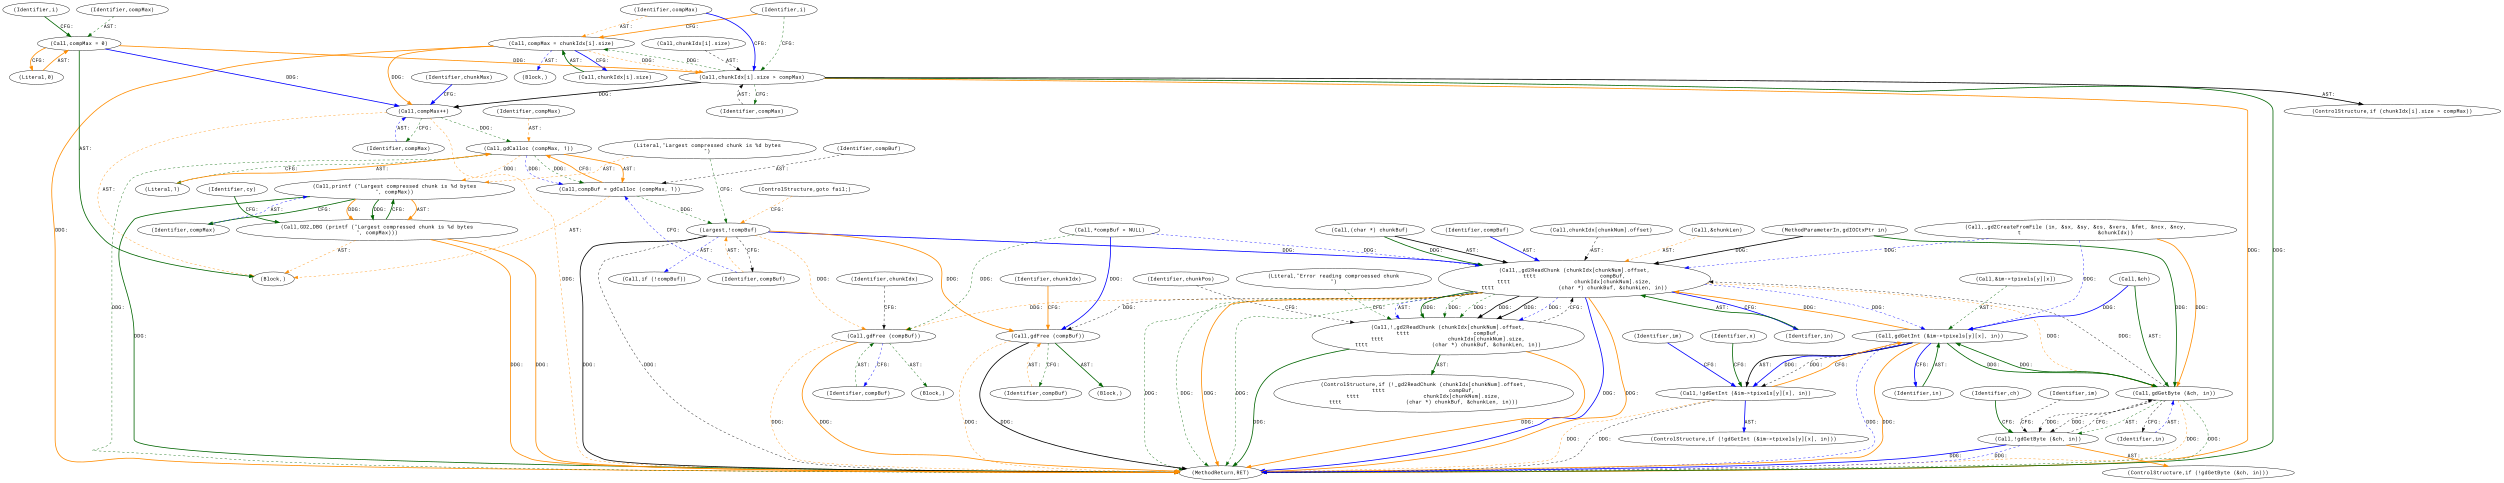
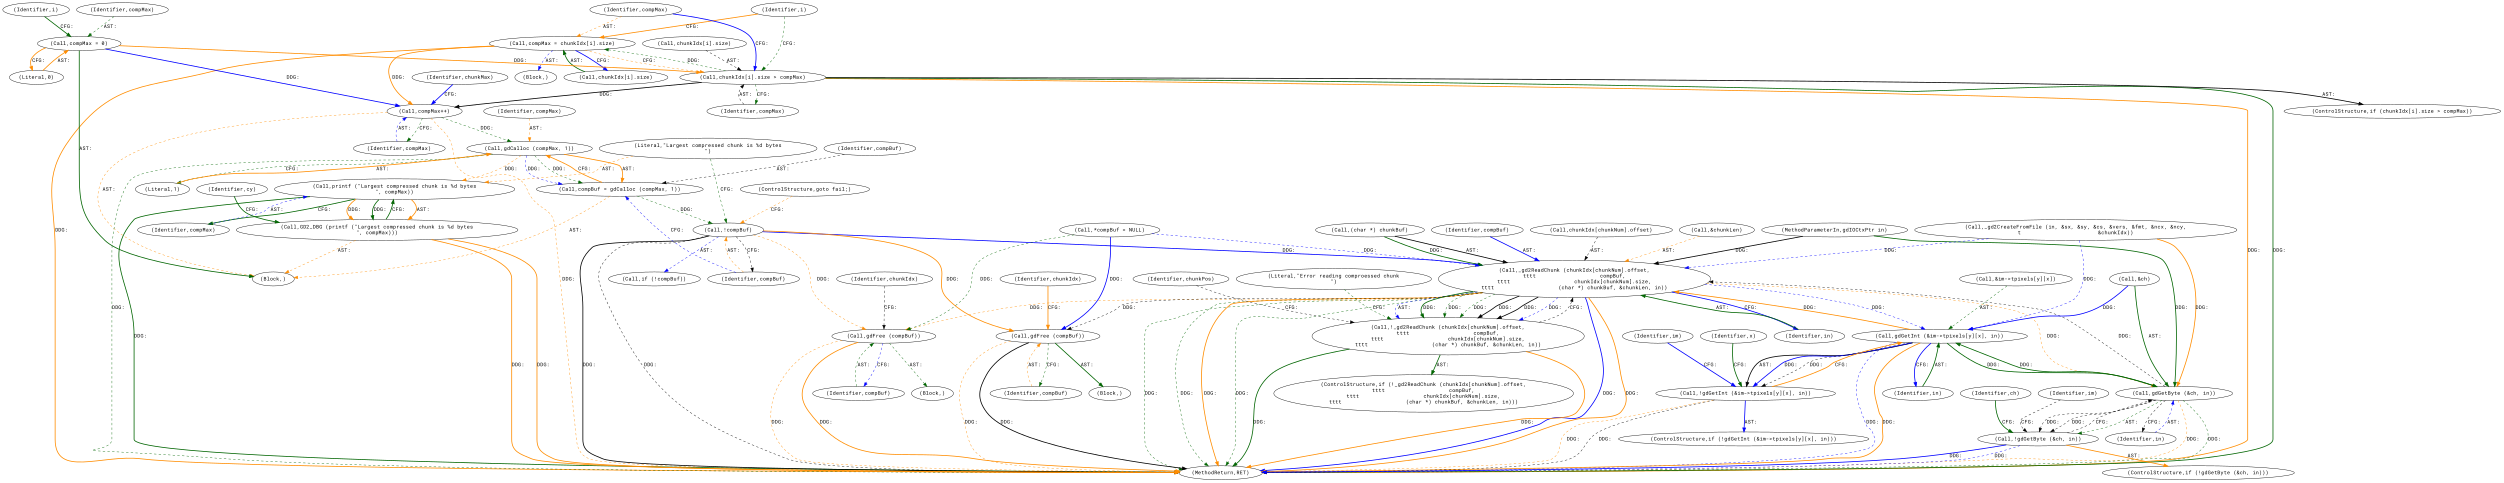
(650, 60) -> (651, 60)
(728, 230) -> (728, 230)
